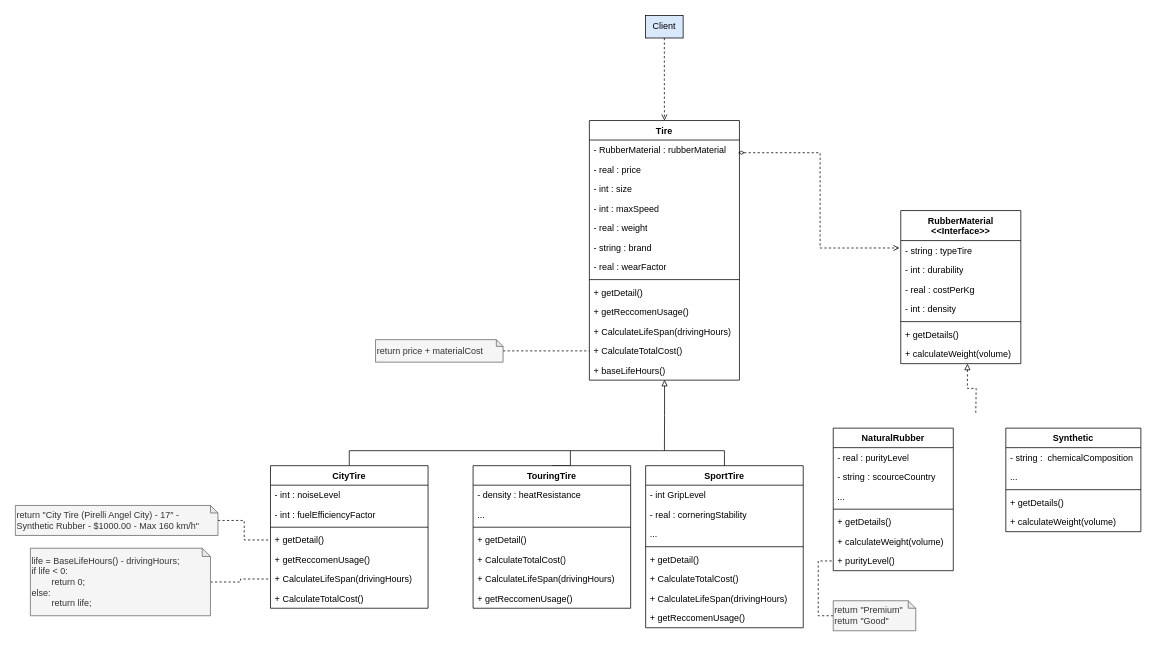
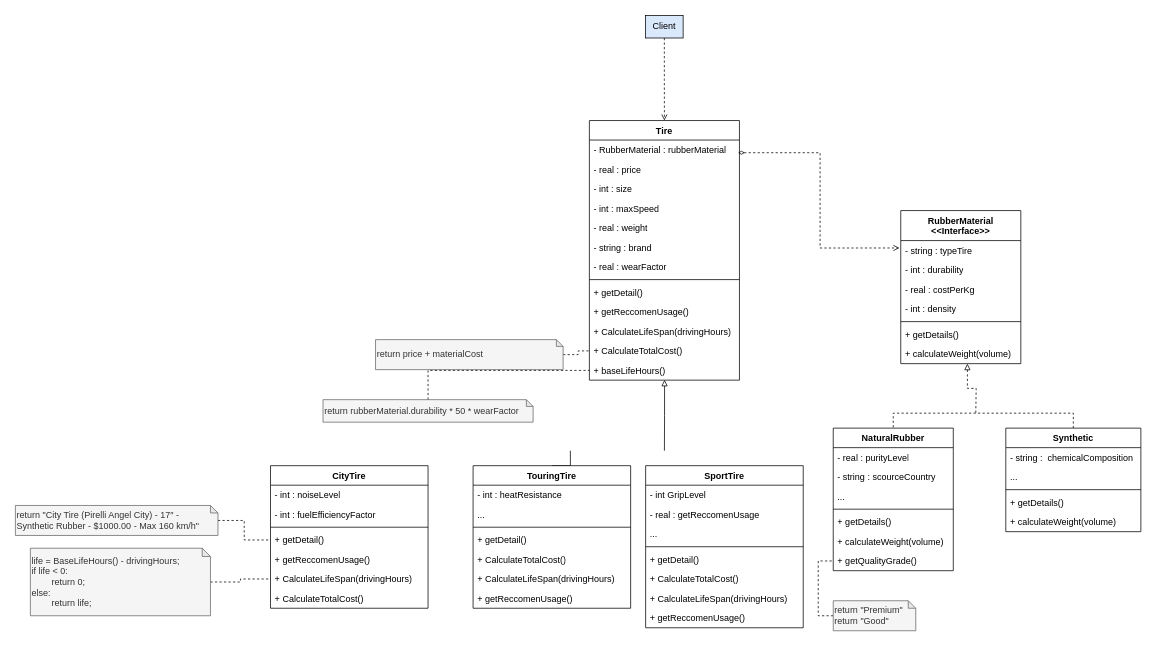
(439, 351) -> (469, 354)
none -> (493, 370)
none -> (428, 411)
none -> (983, 413)
(536, 450) -> none
(536, 496) -> (526, 496)
(707, 515) -> (707, 515)
(872, 562) -> (882, 562)
